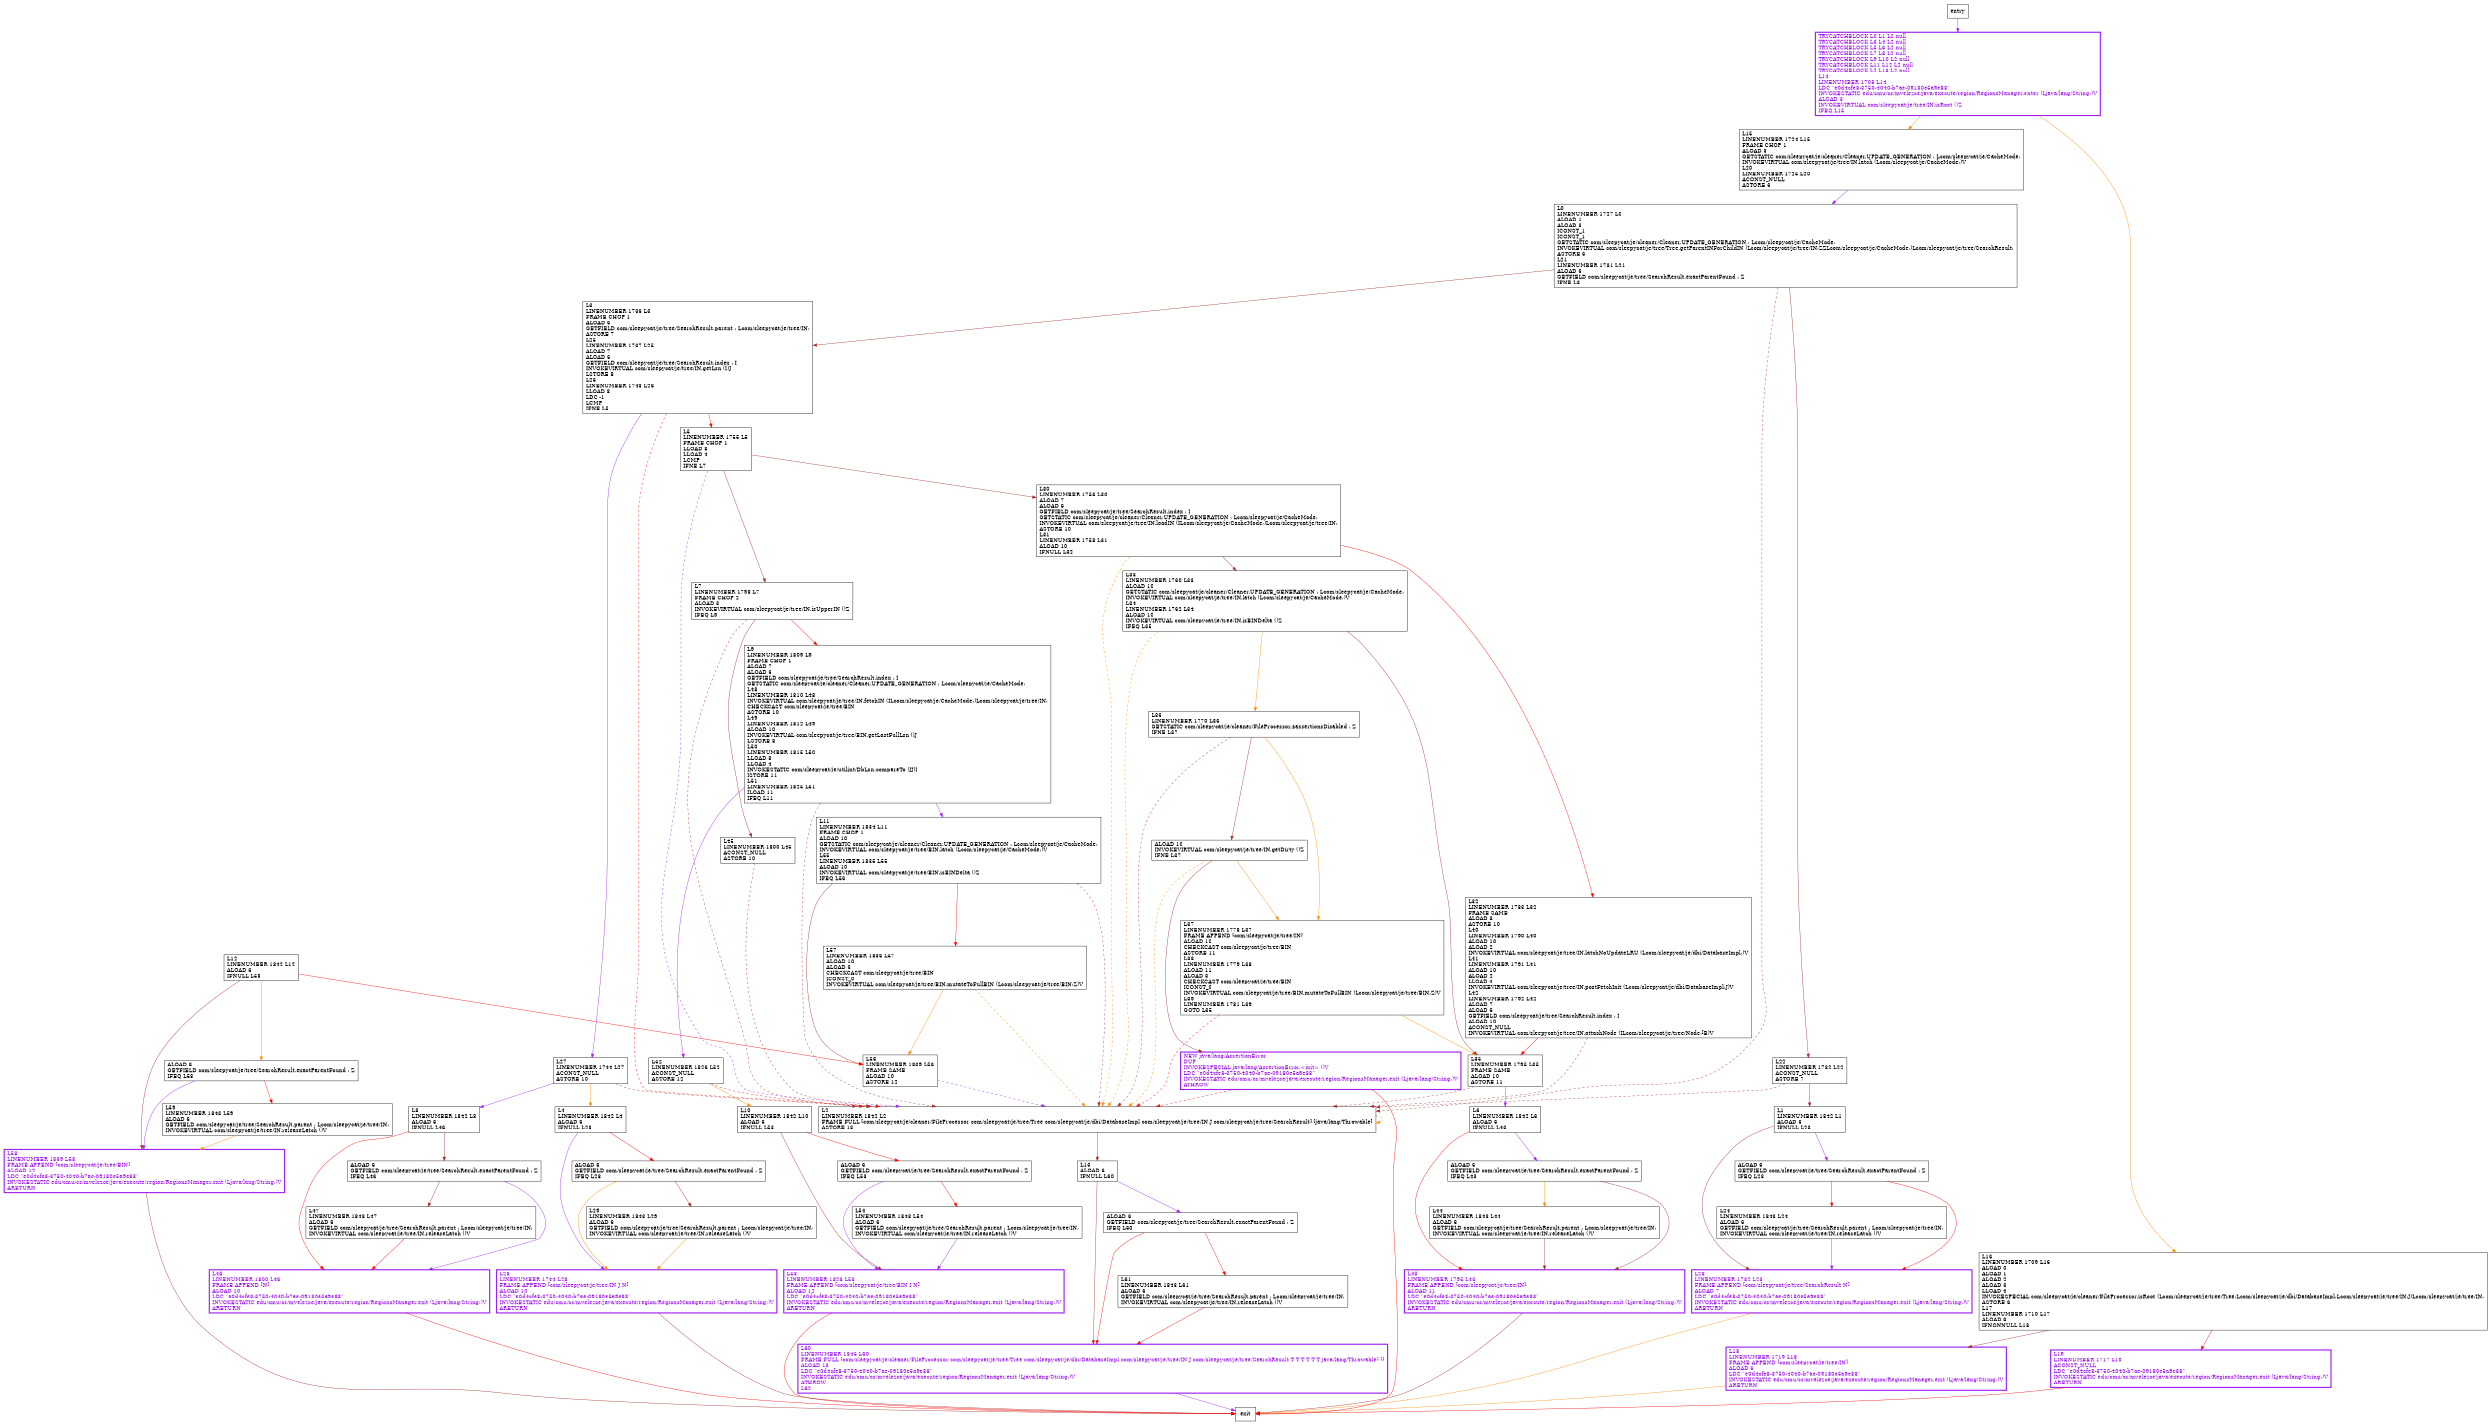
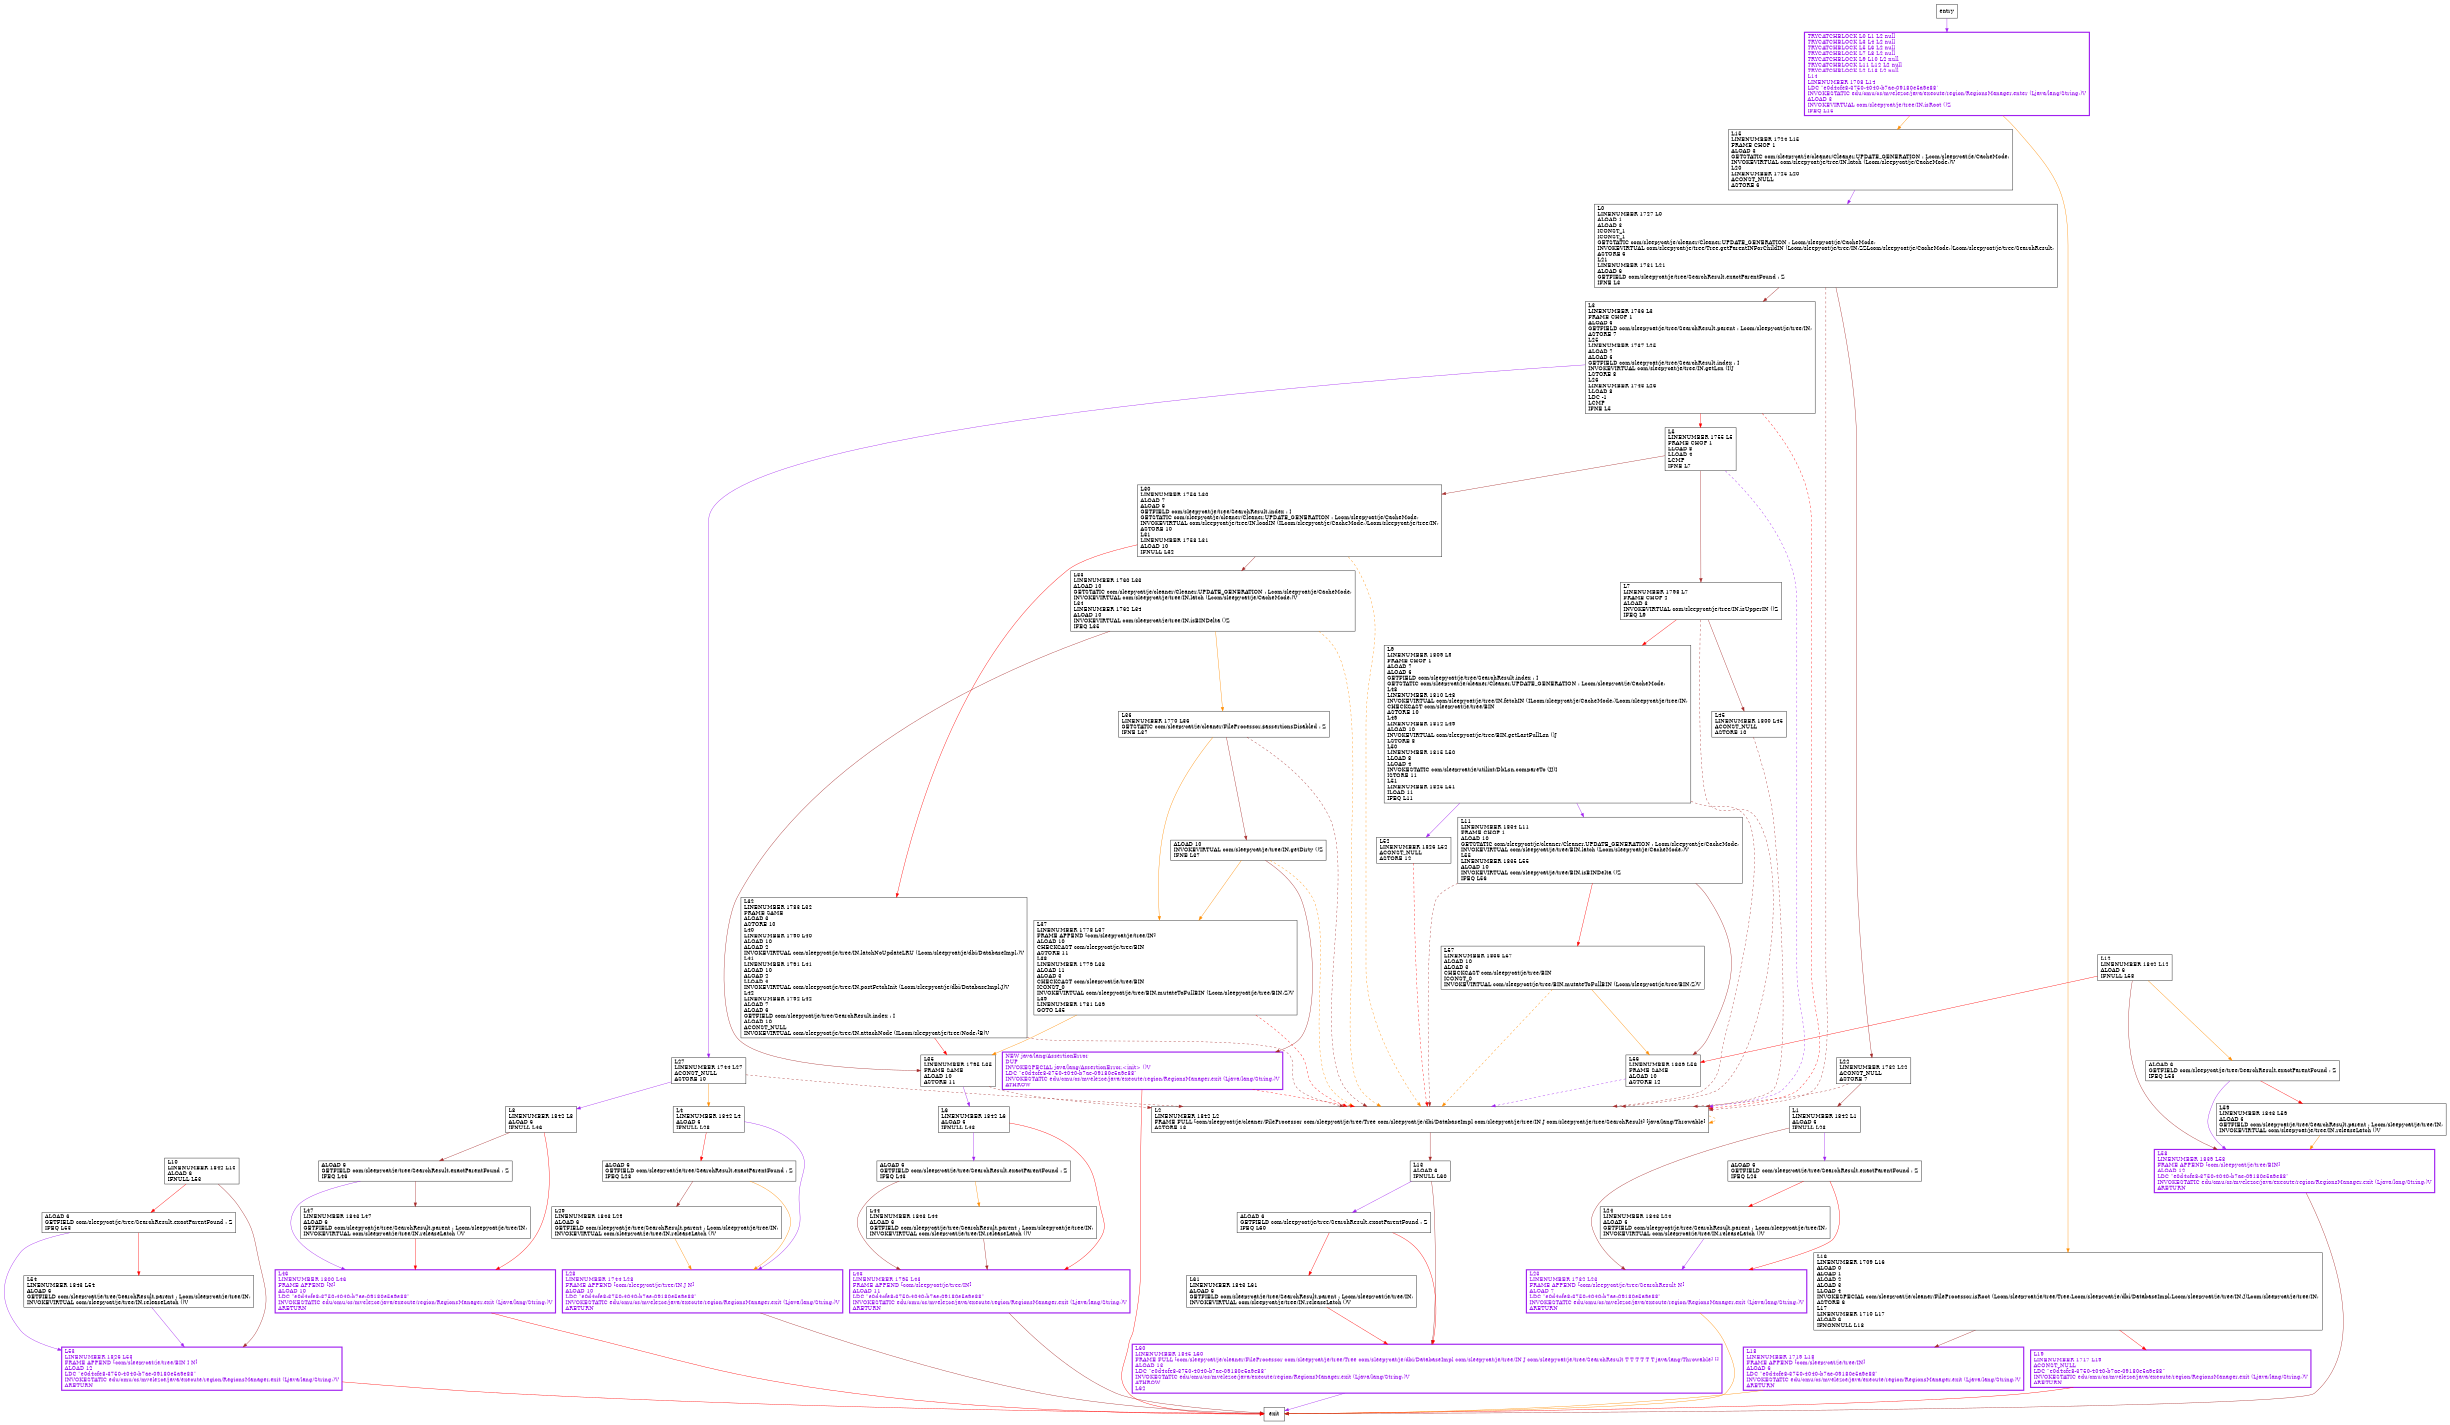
(729, 1094) -> none
